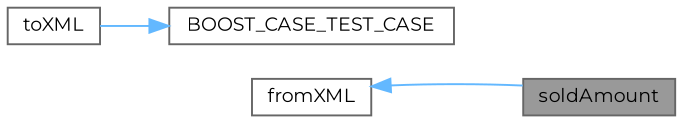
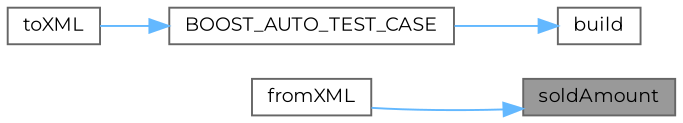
(312, 26) -> (312, 26)
none -> (599, 26)
(457, 84) -> (437, 110)
